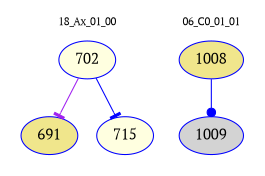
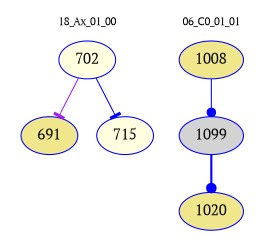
(211, 136) -> (211, 136)
none -> (211, 211)
